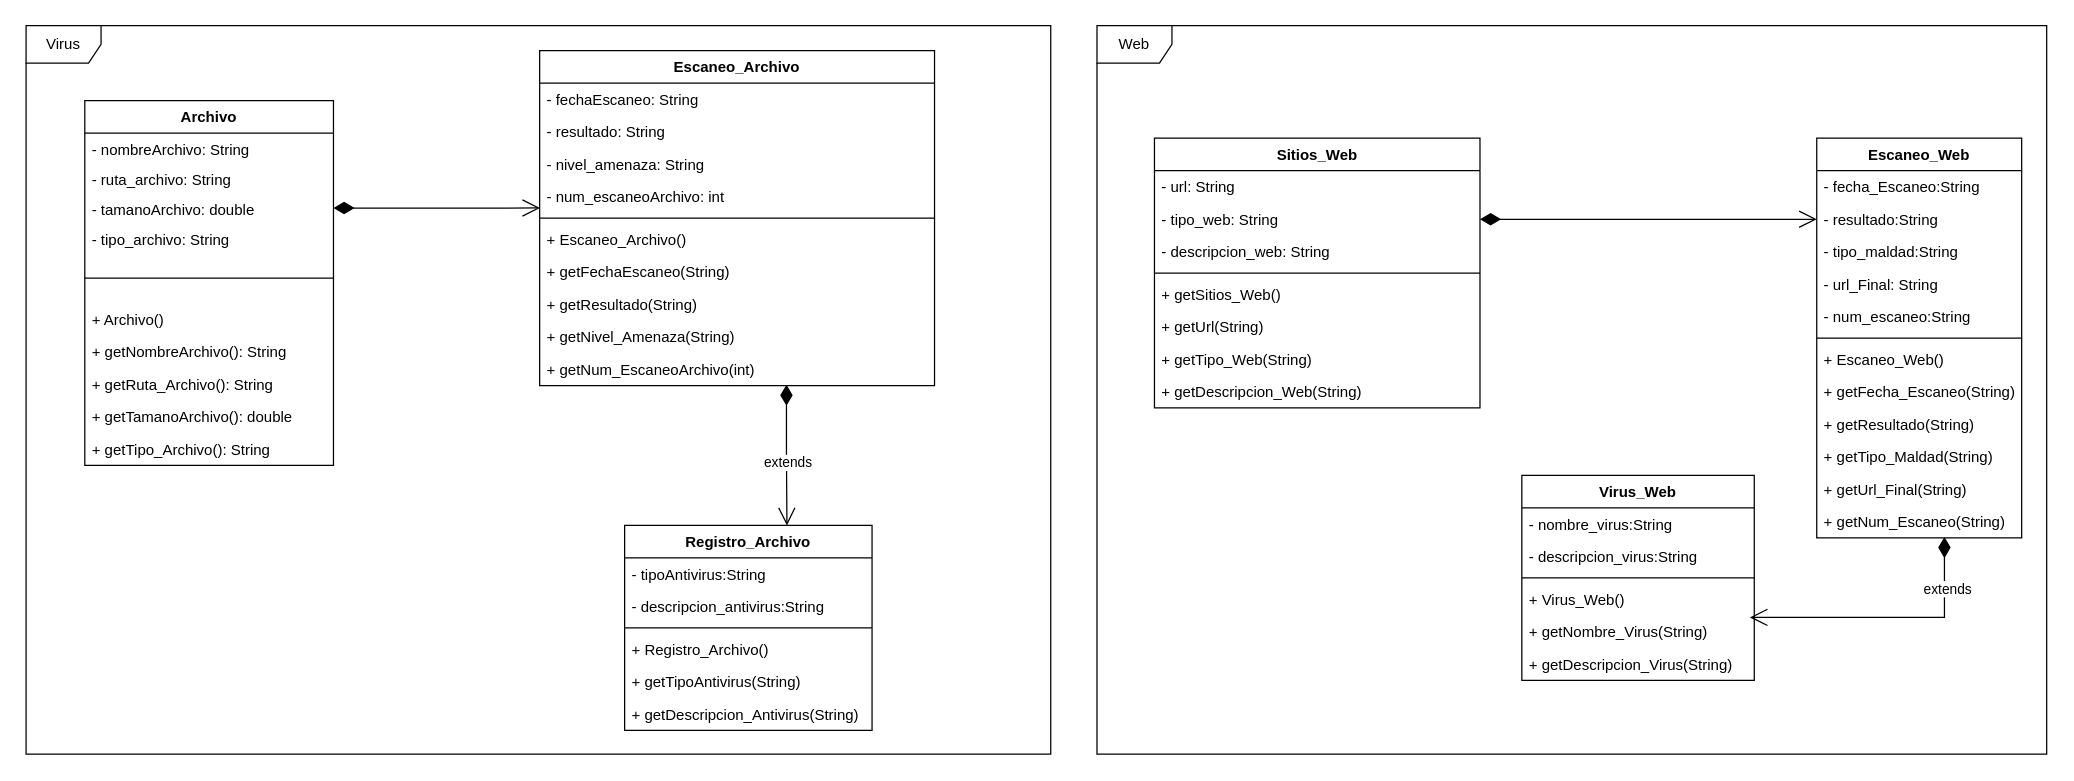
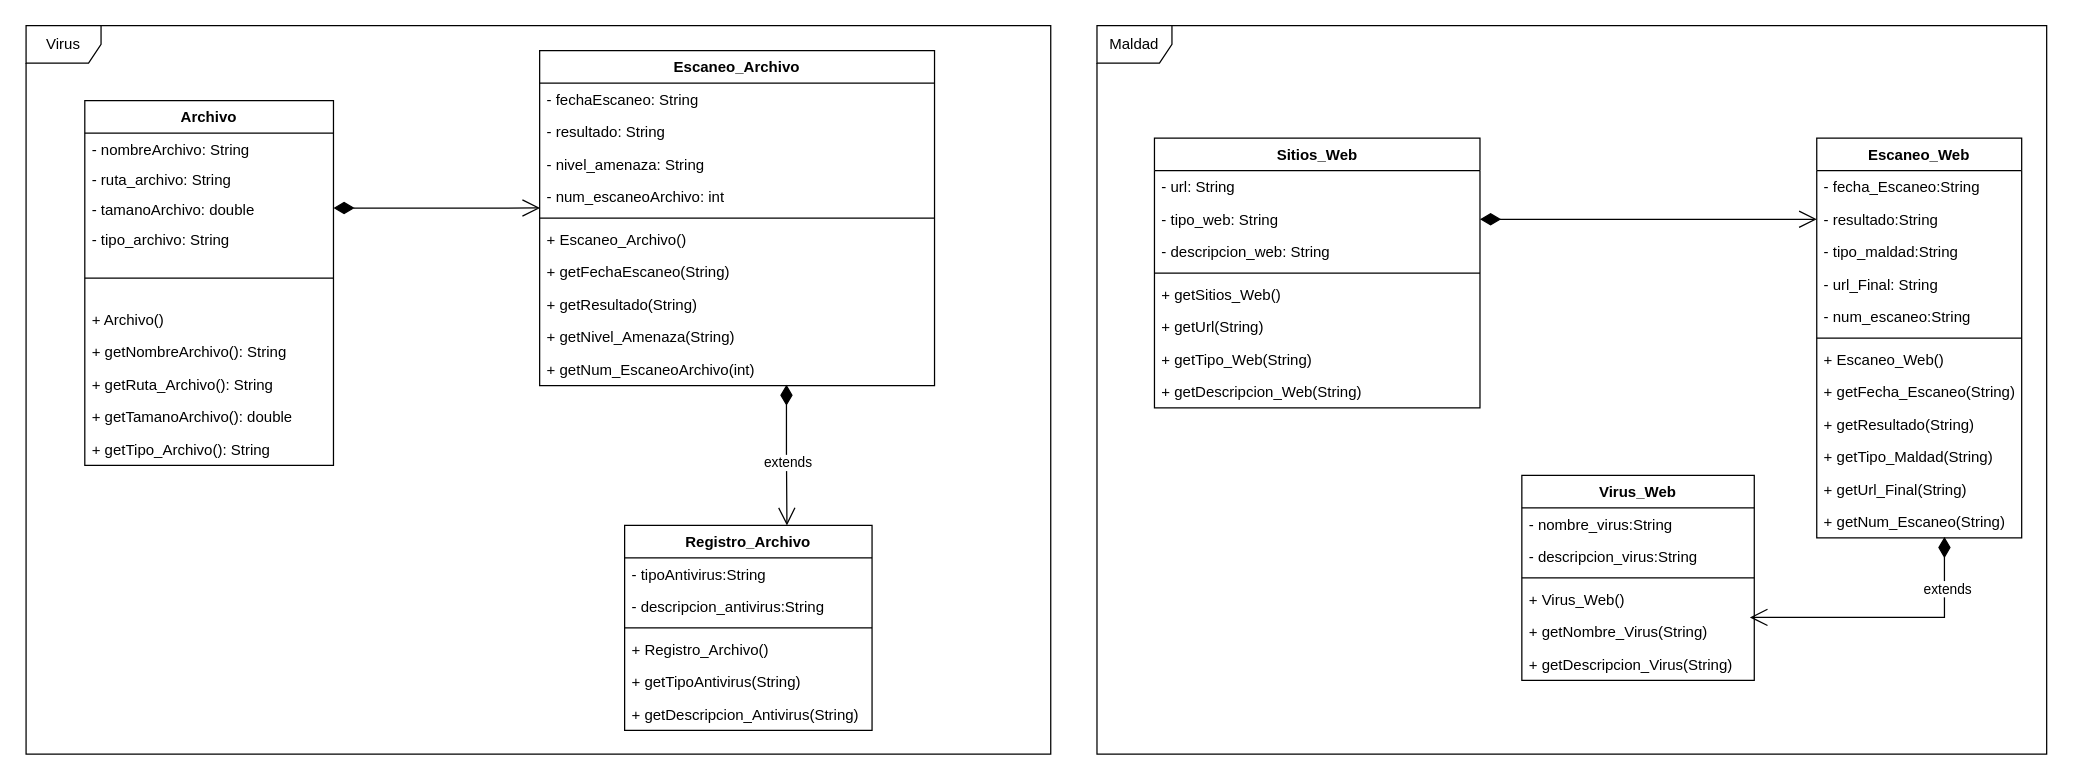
(1134, 44) -> (1134, 44)
